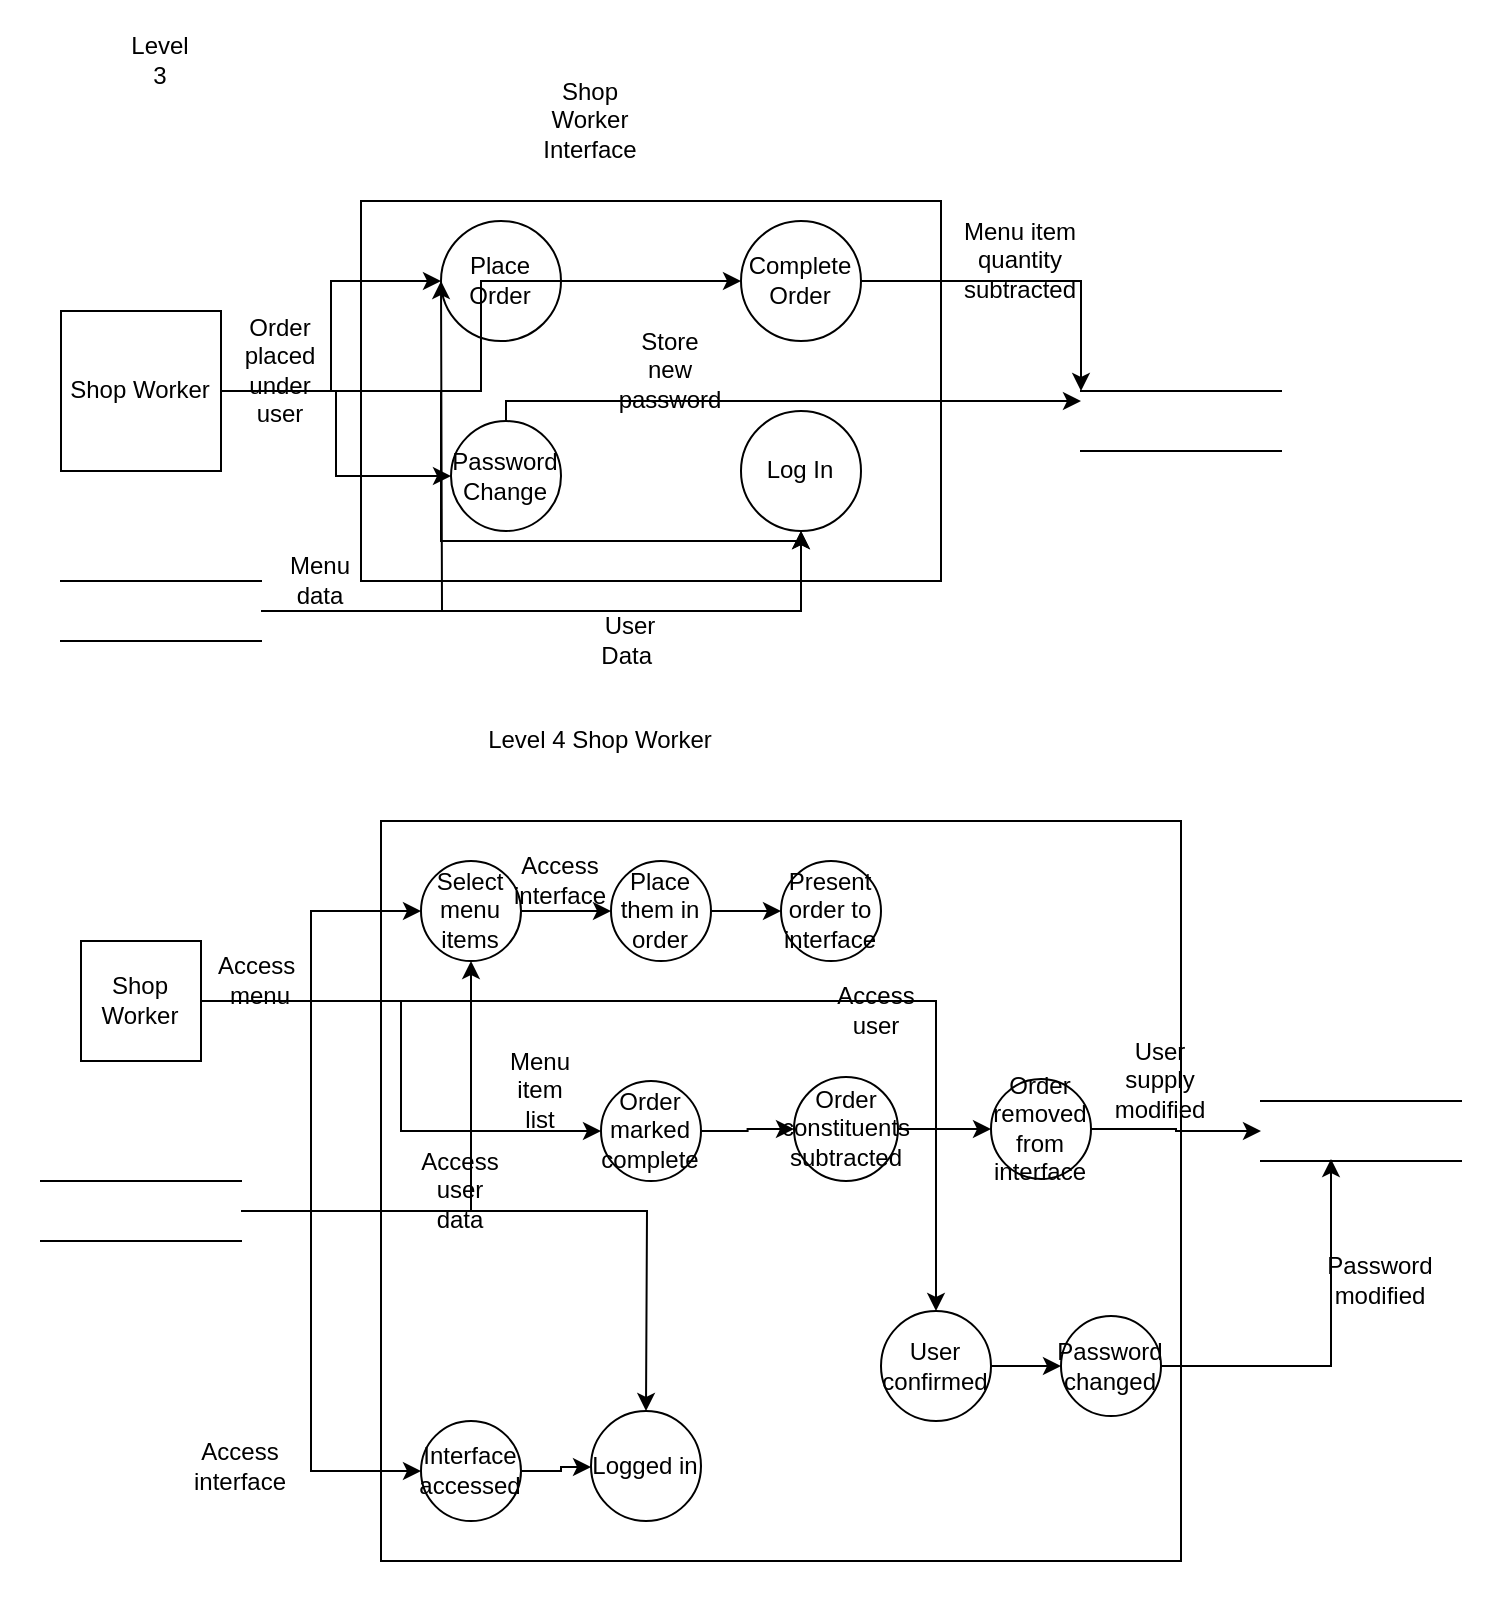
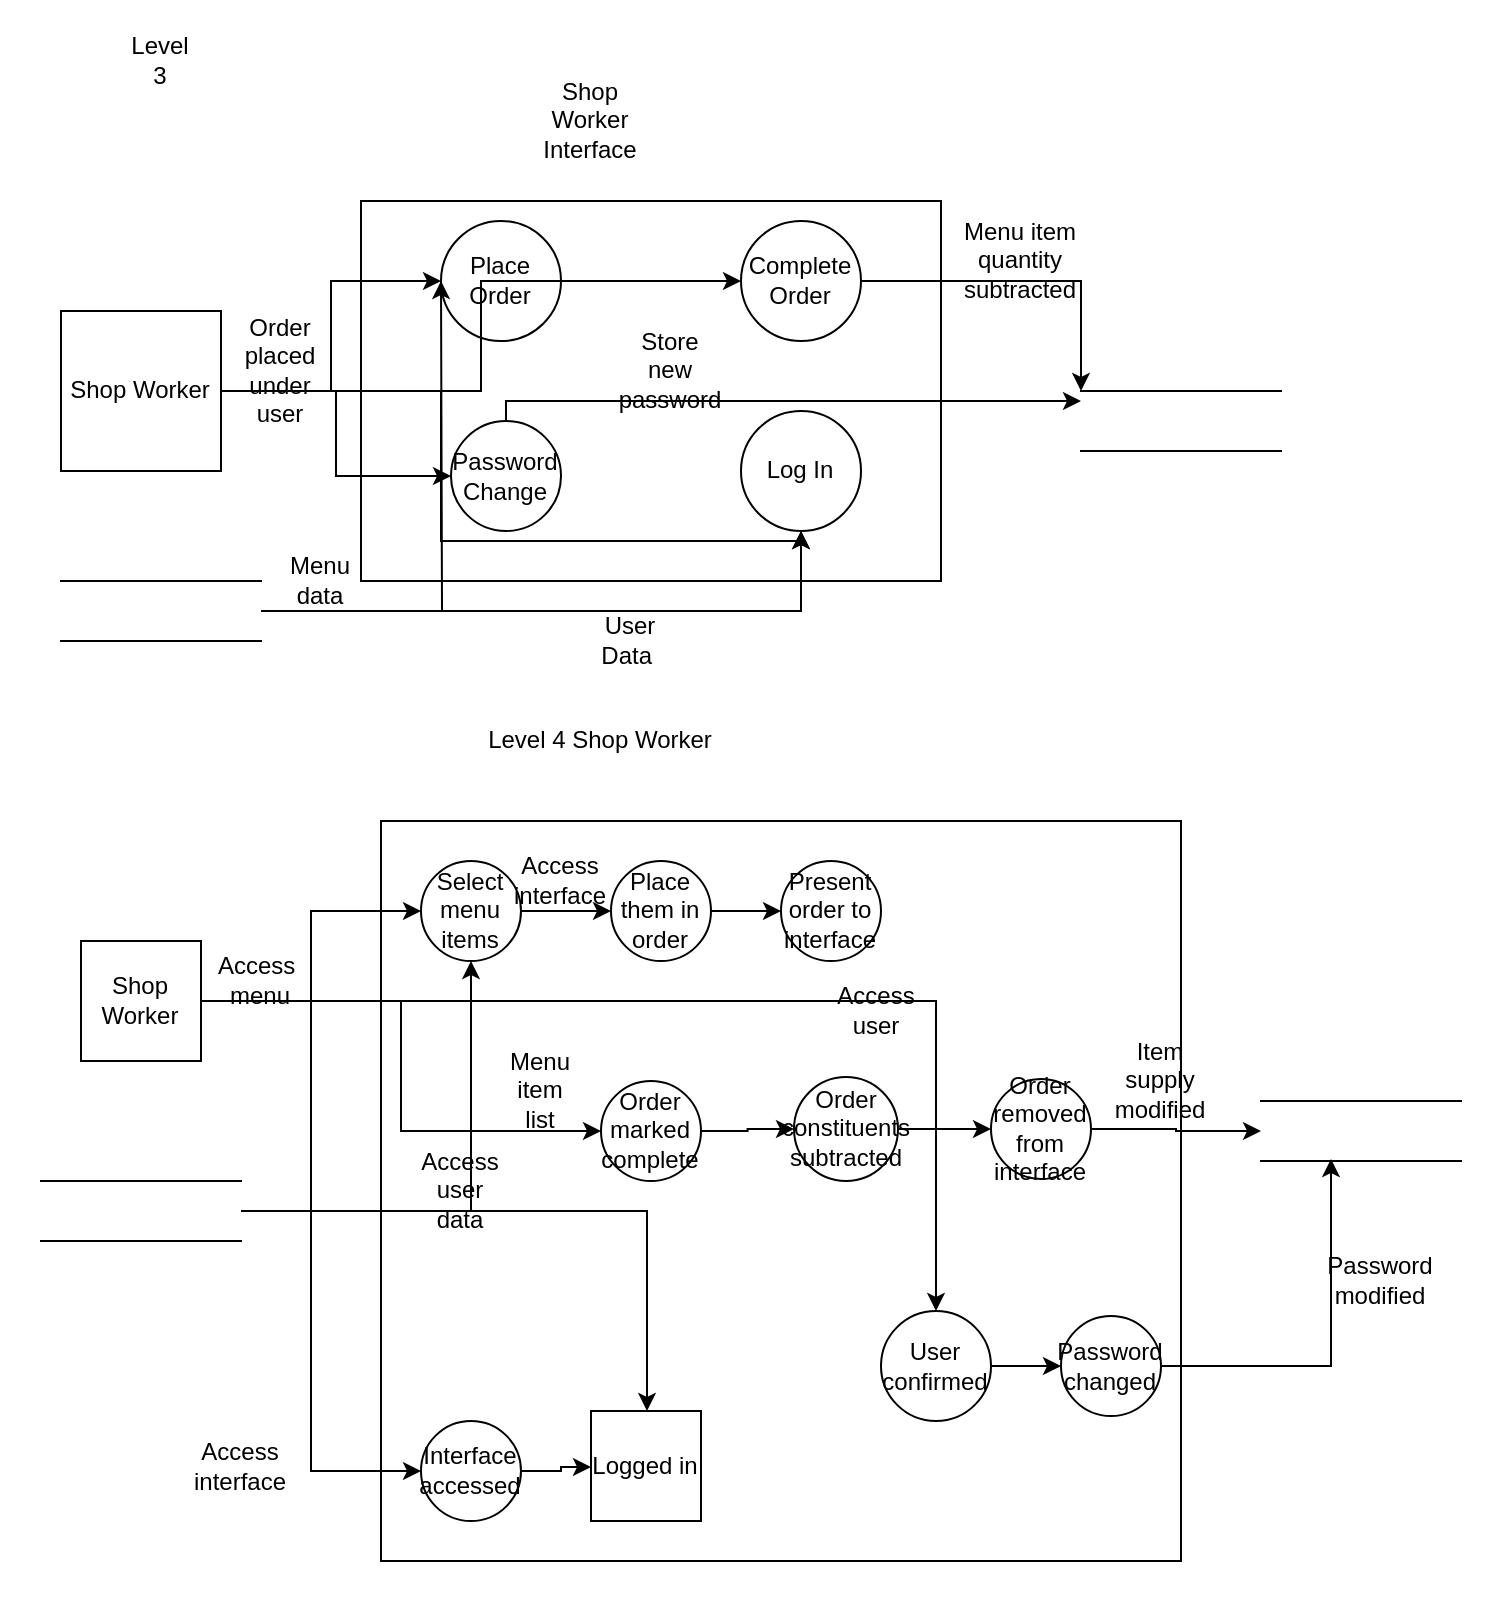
(1161, 1081) -> (1161, 1081)
(646, 1466) -> (646, 1466)
